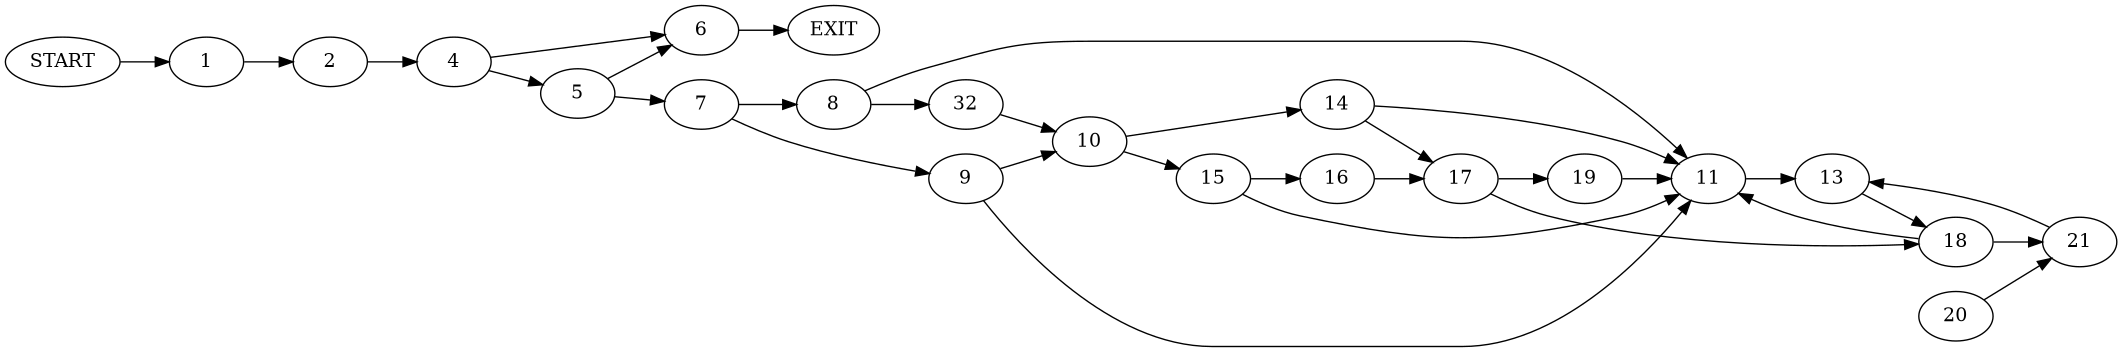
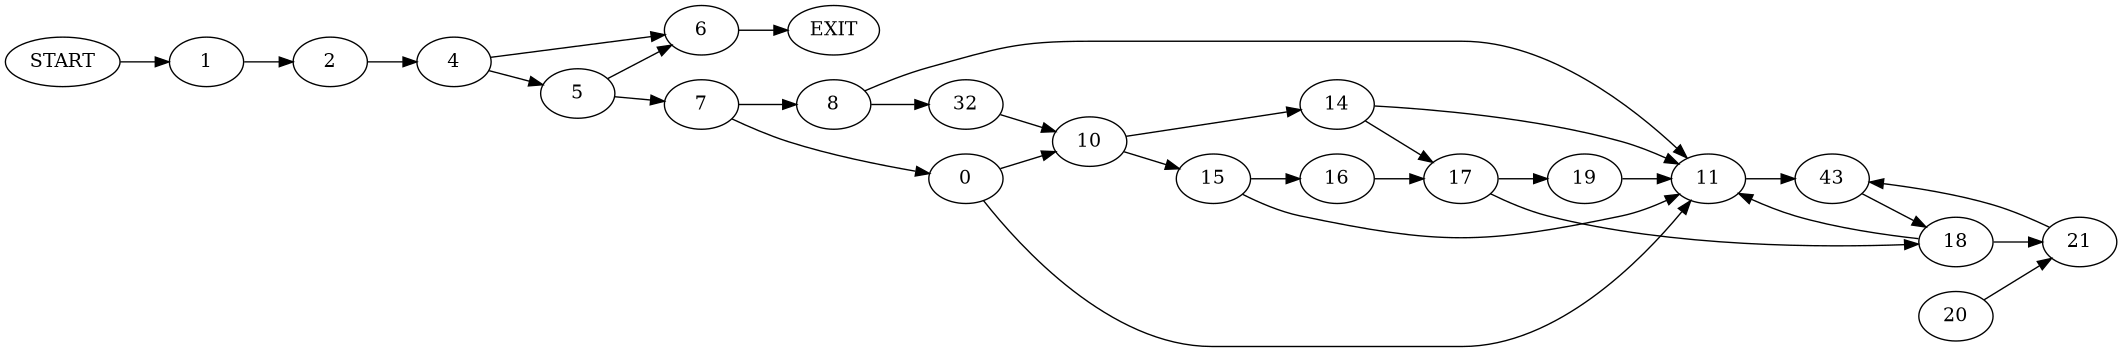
(966, 179) -> (966, 179)
(1832, 179) -> (1832, 179)
